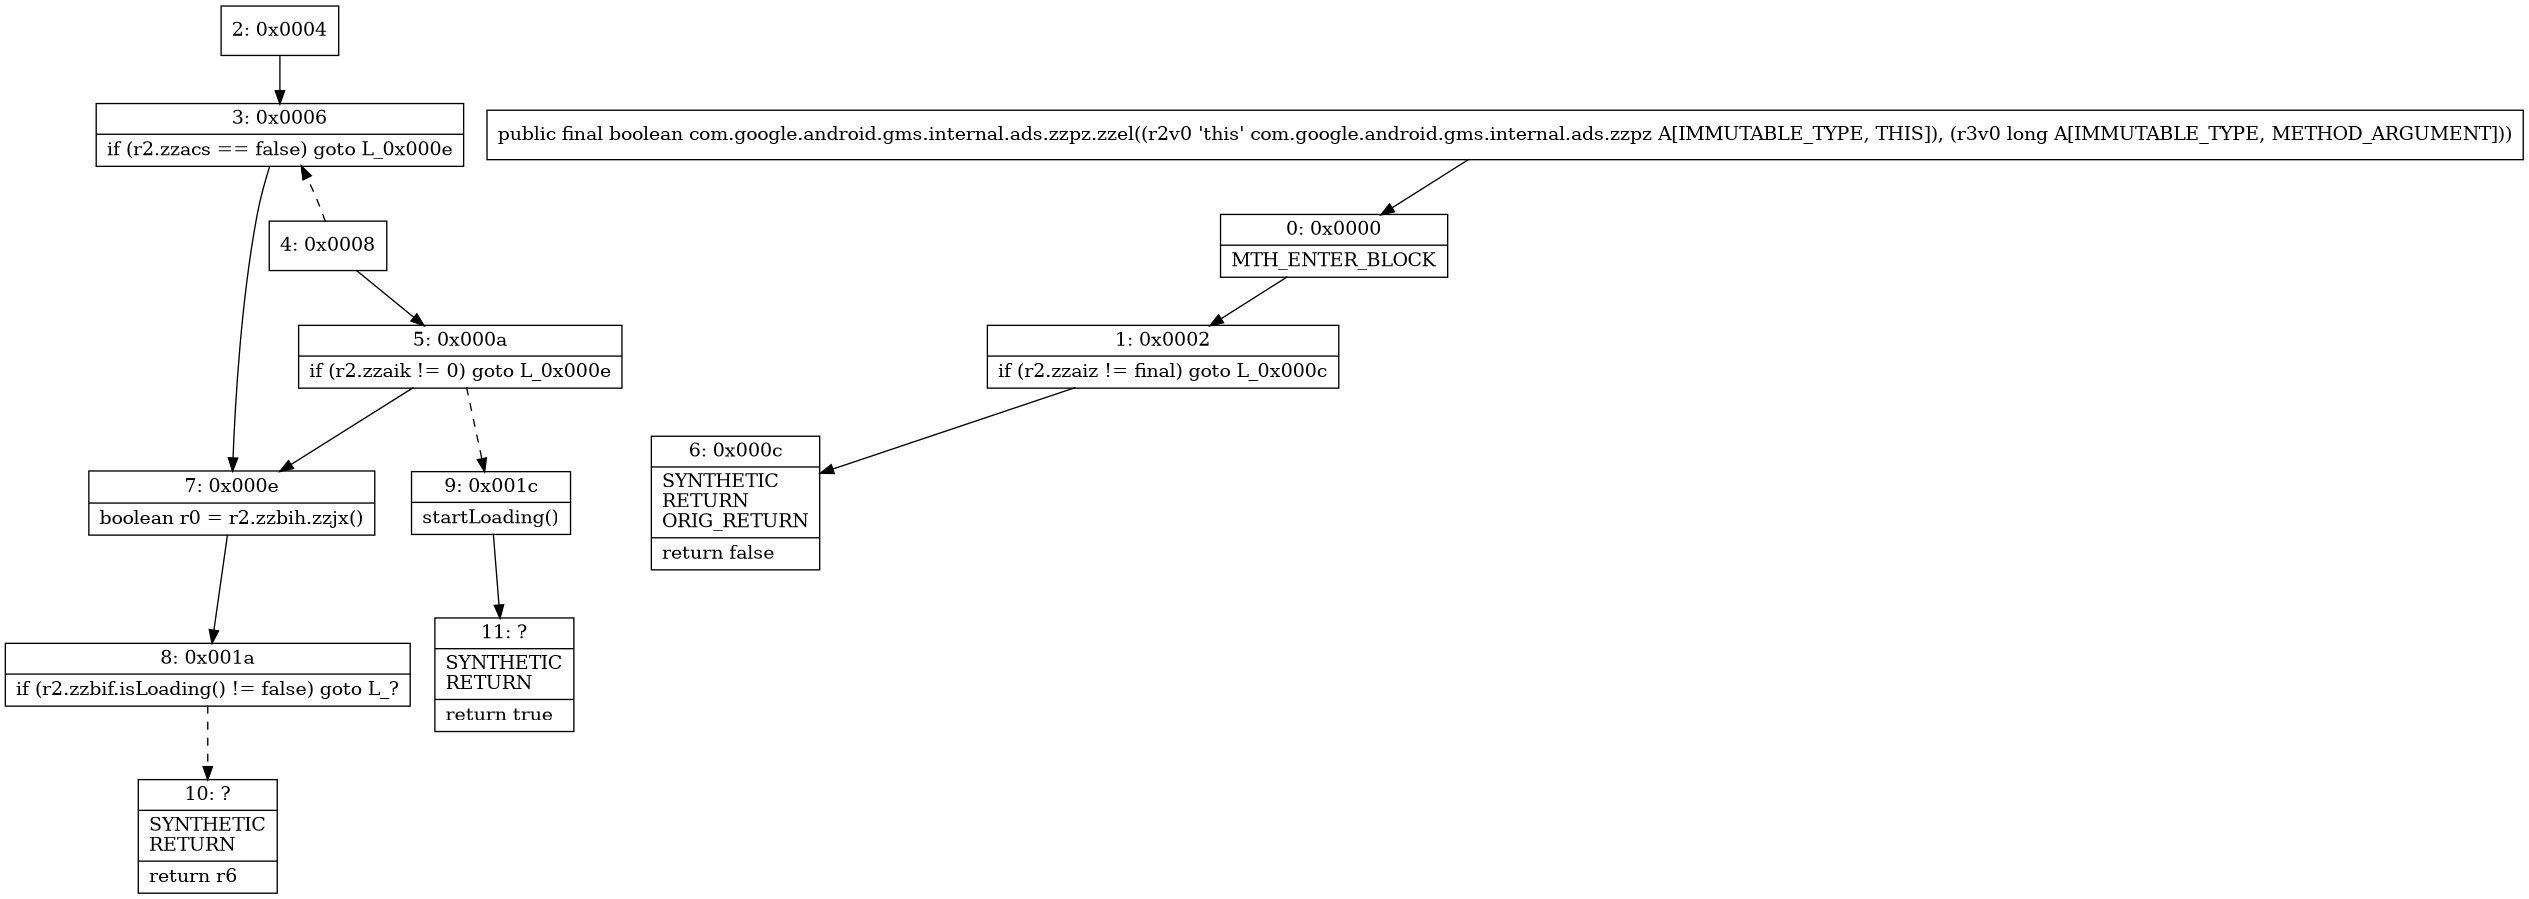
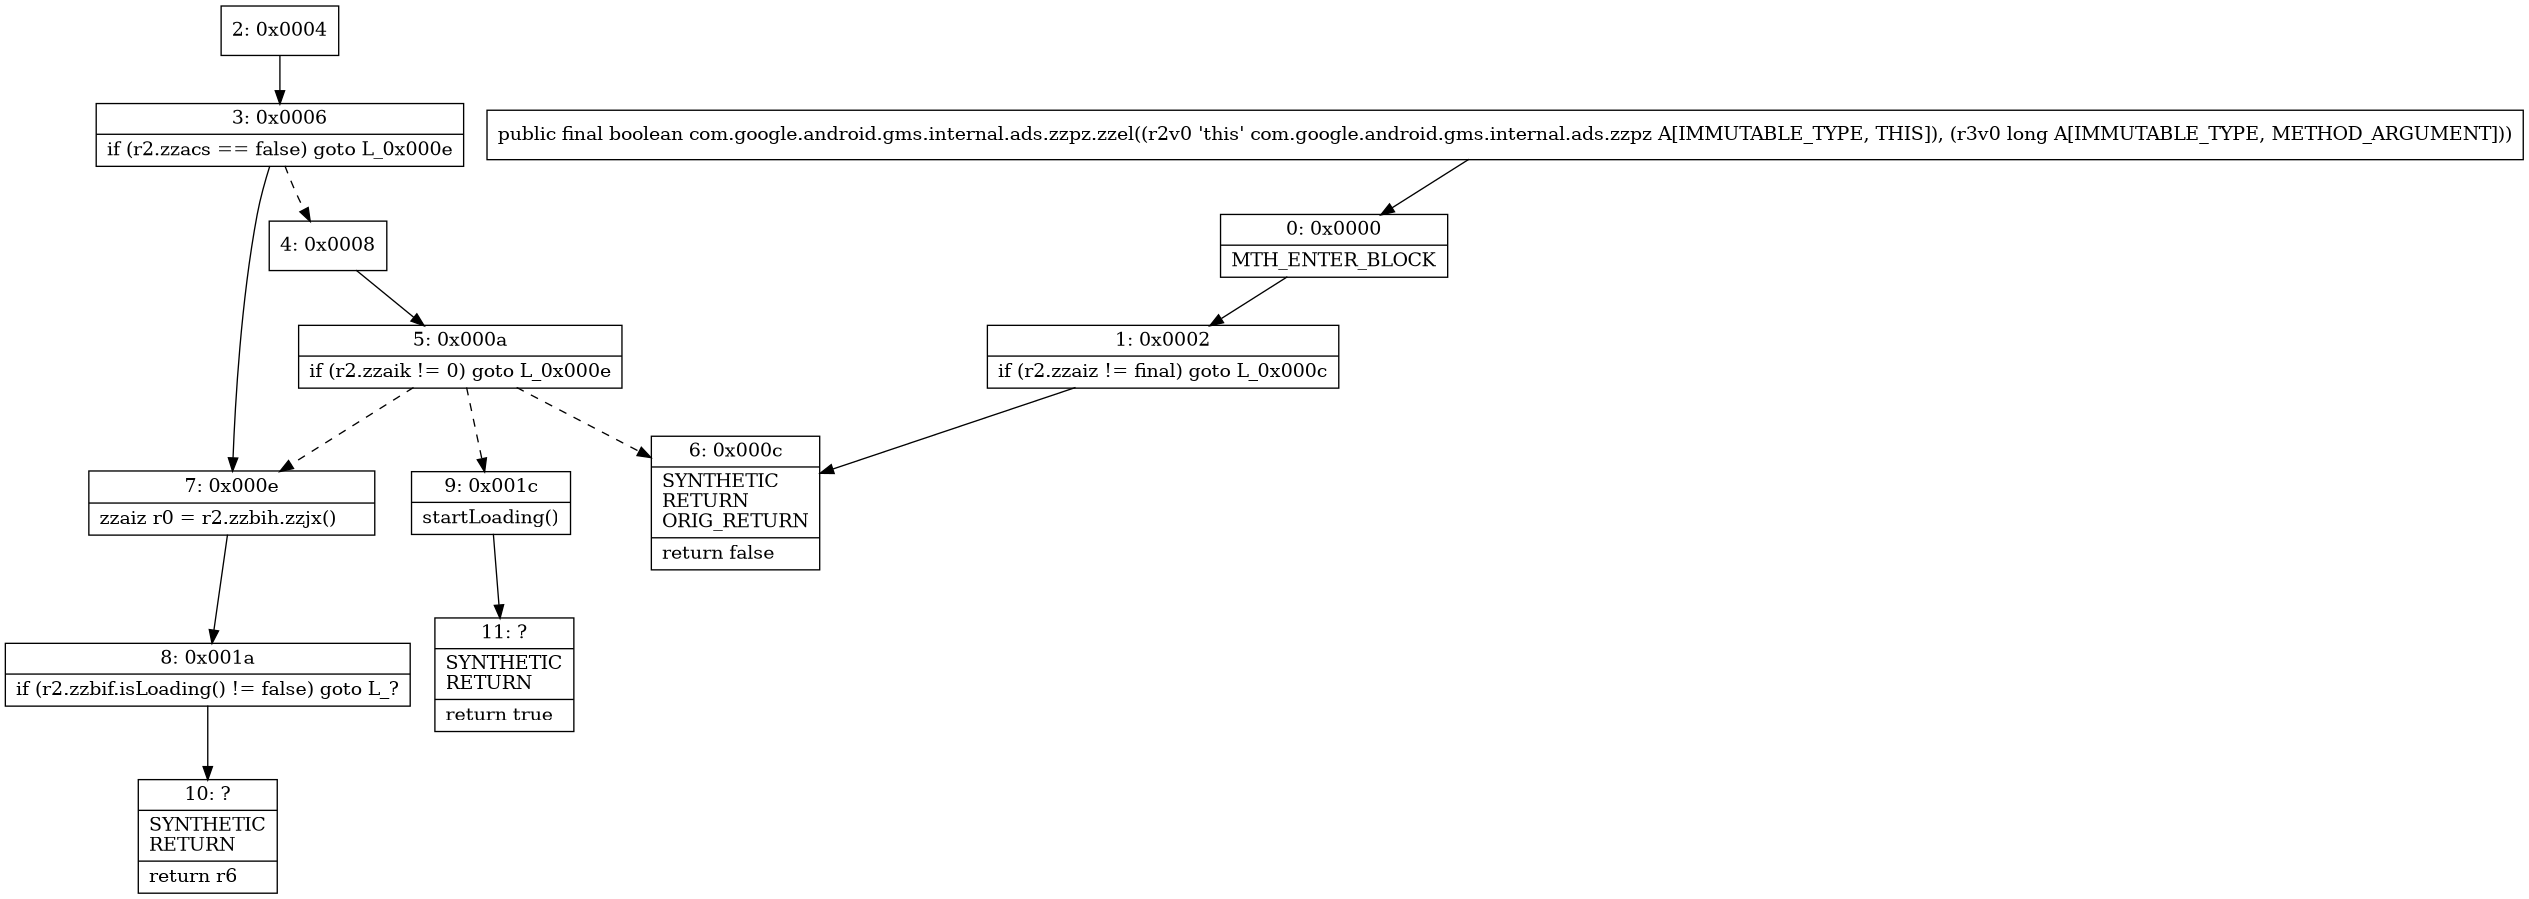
(317, 199) -> (294, 188)
none -> (578, 419)
(352, 426) -> (352, 426)
(232, 518) -> (218, 518)
(208, 736) -> (208, 736)
